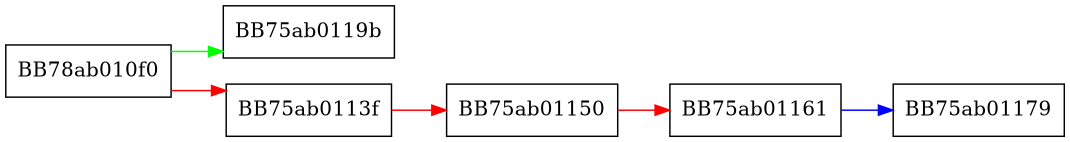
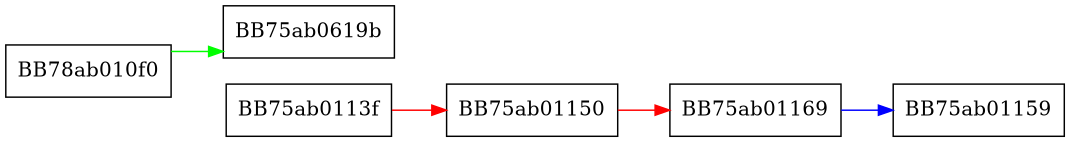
(309, 32) -> (309, 32)
(191, 91) -> none
(755, 110) -> (755, 110)
(979, 110) -> (979, 110)
